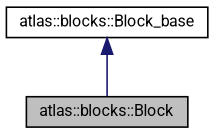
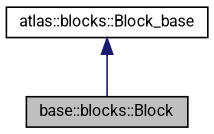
(107, 112) -> (107, 112)
